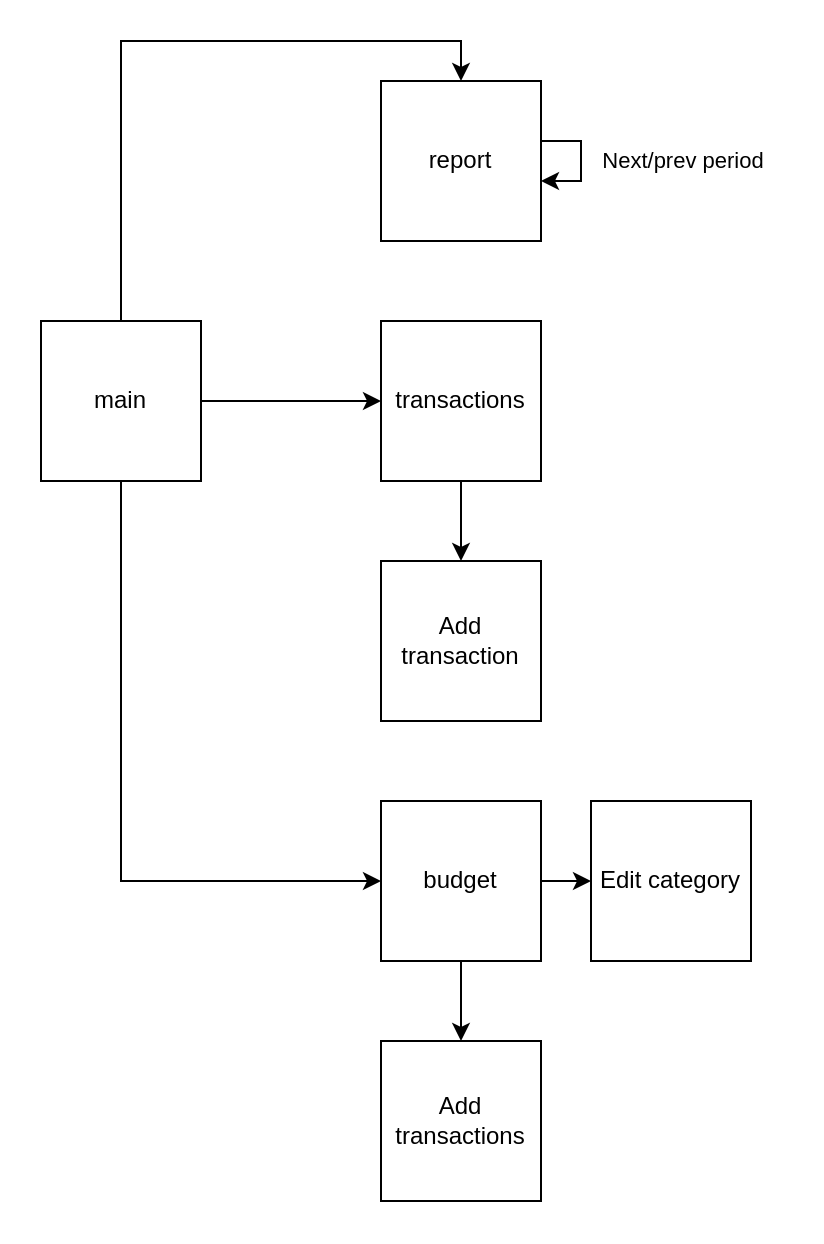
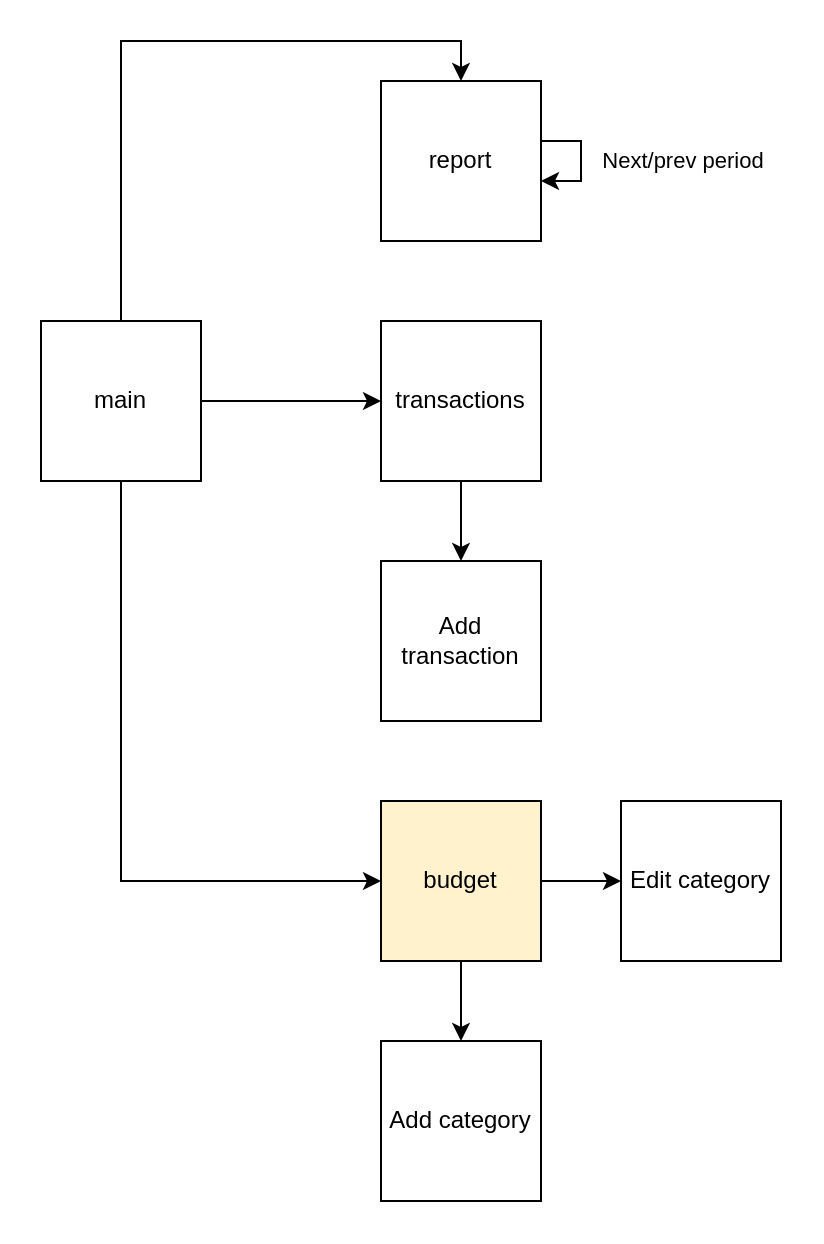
(461, 881) -> (461, 881)
(671, 881) -> (701, 881)
(461, 1121) -> (461, 1121)
